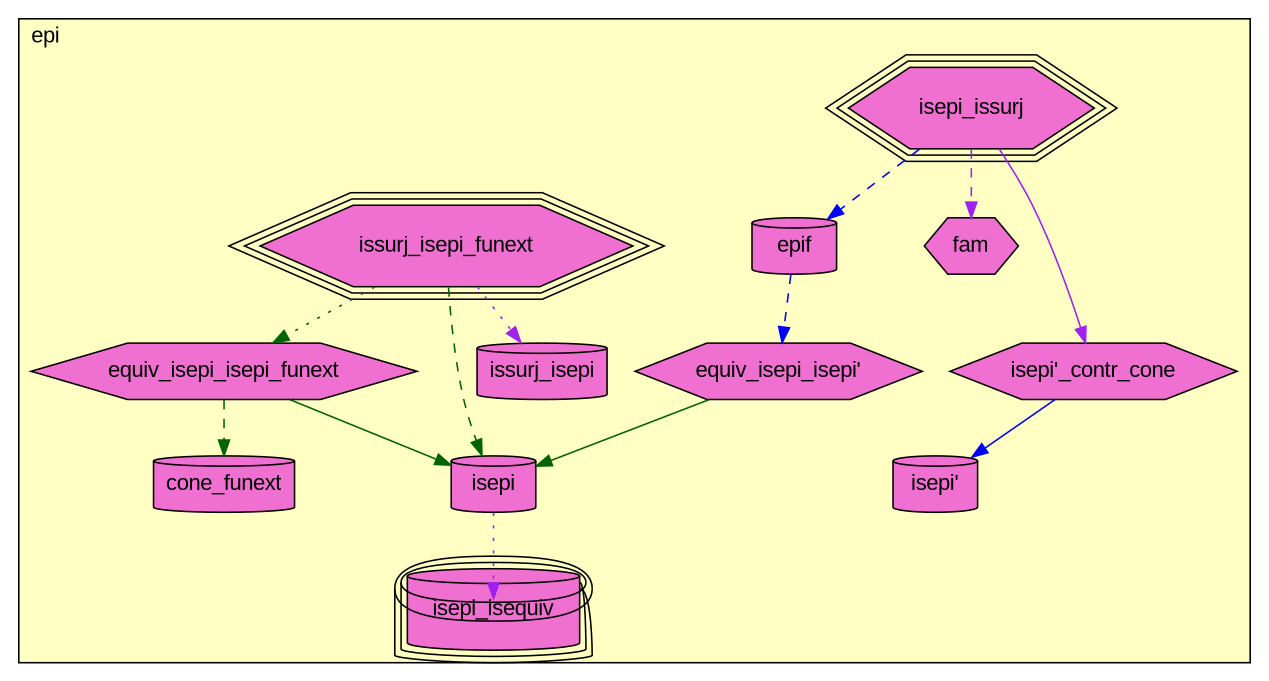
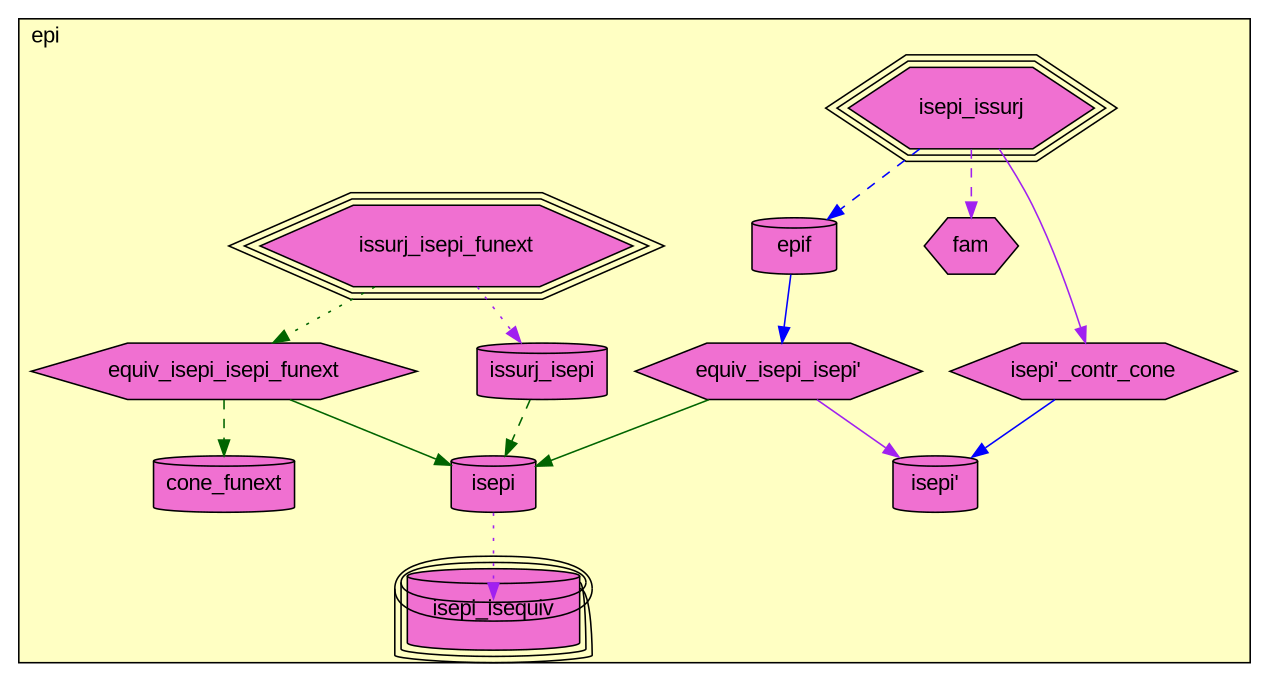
(787, 301) -> (787, 301)
(457, 365) -> (521, 421)
none -> (851, 424)
